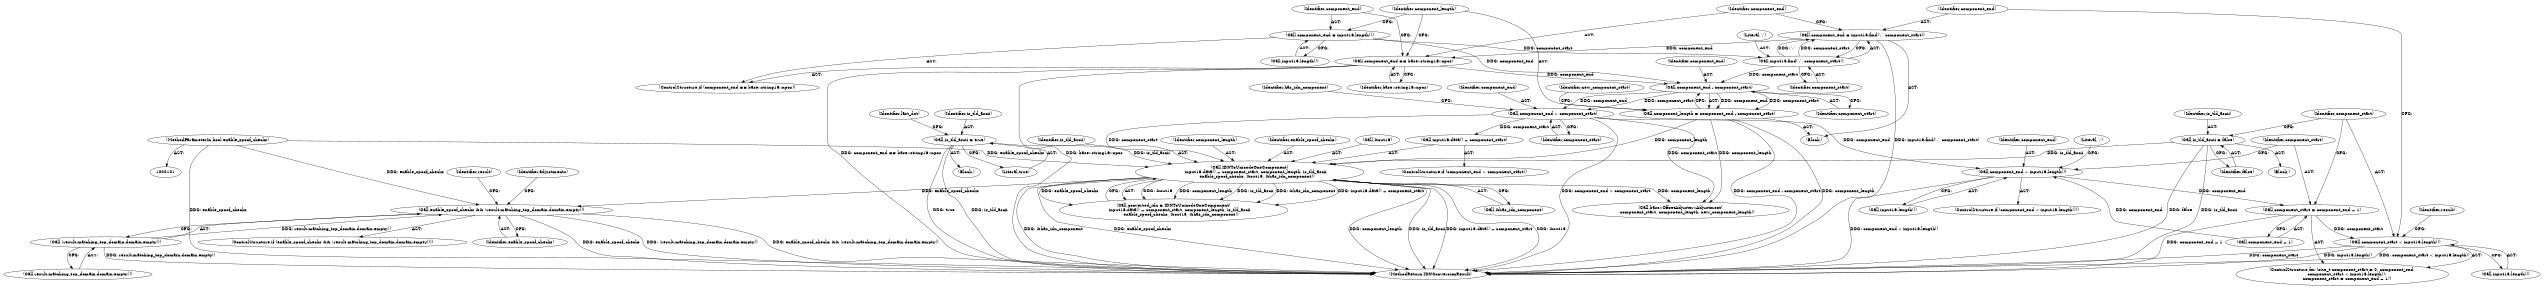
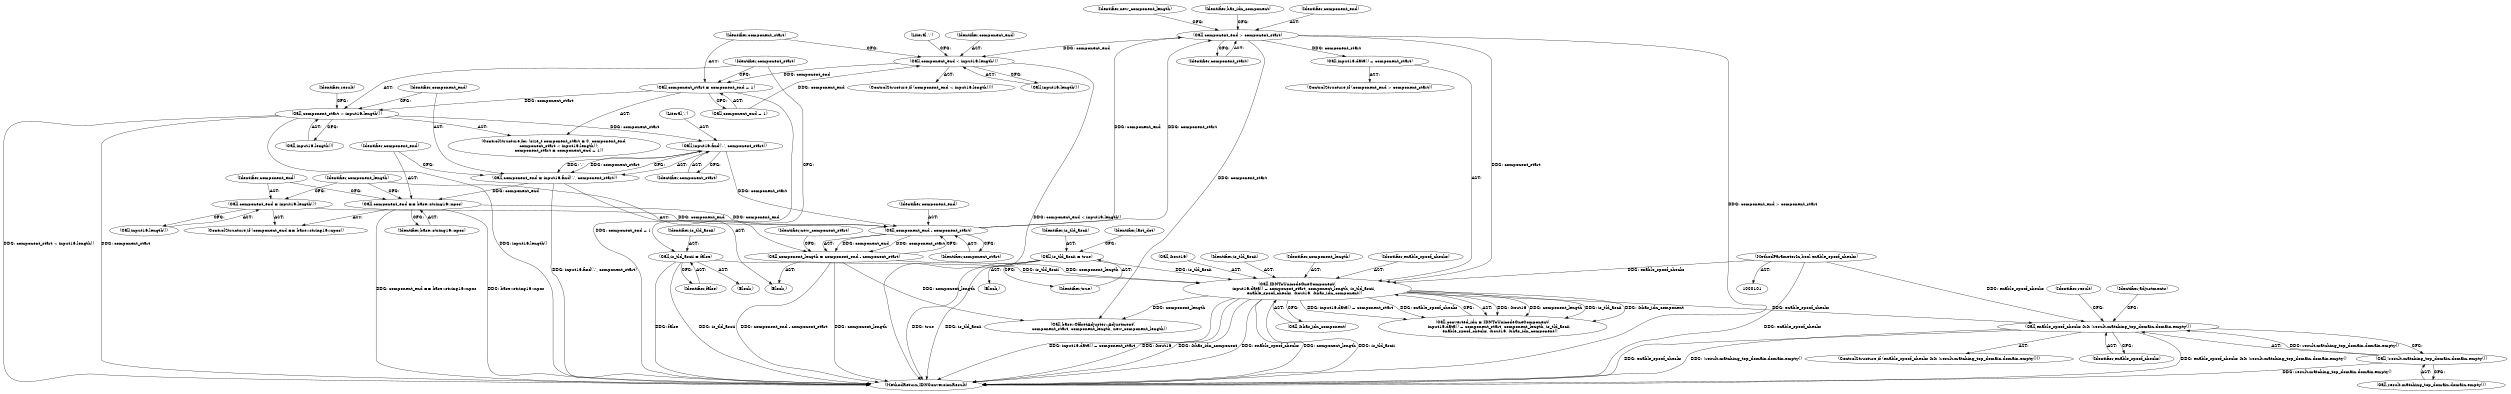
none -> (1135, 9)
(1575, 53) -> (547, 124)
(1016, 172) -> (1075, 289)
